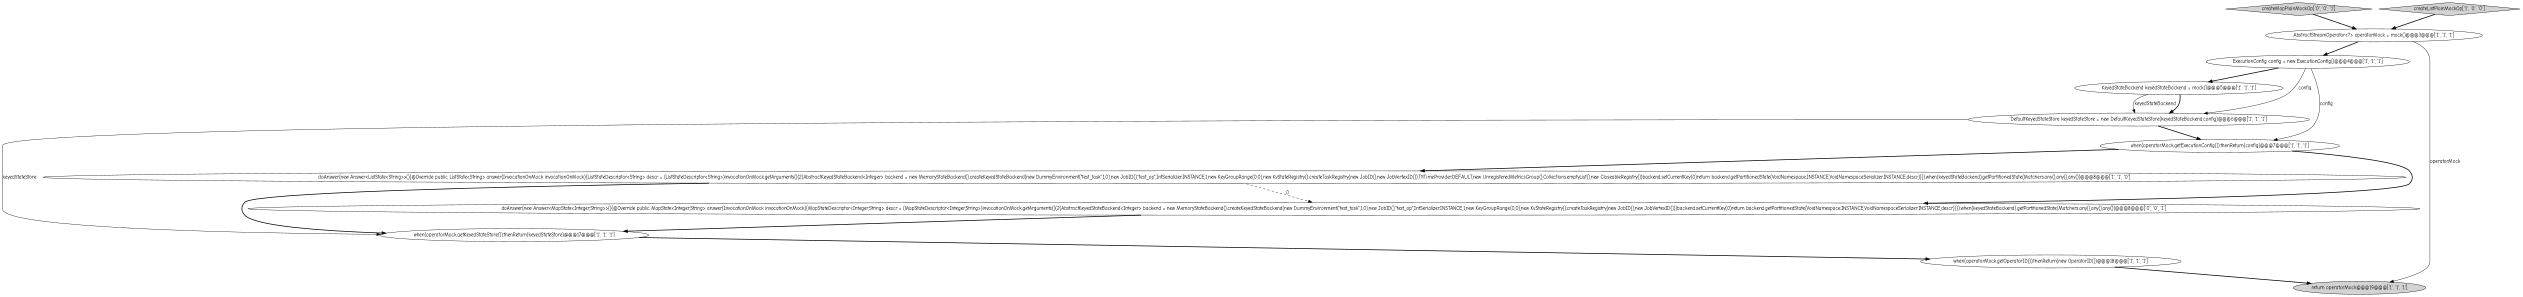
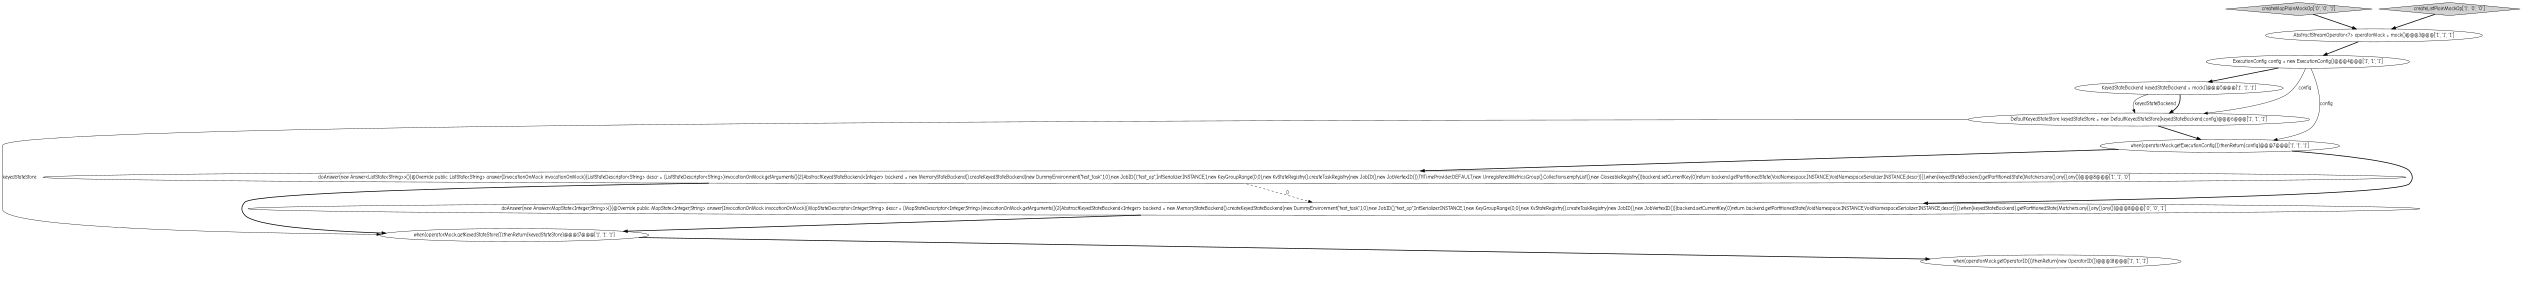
(2360, 288) -> none
